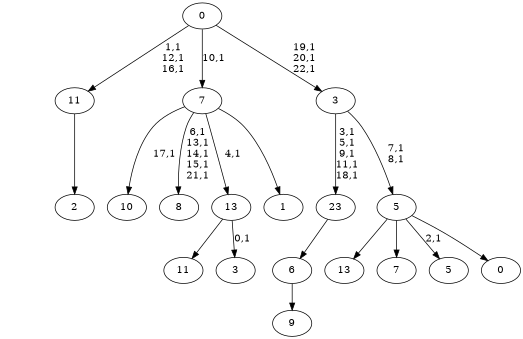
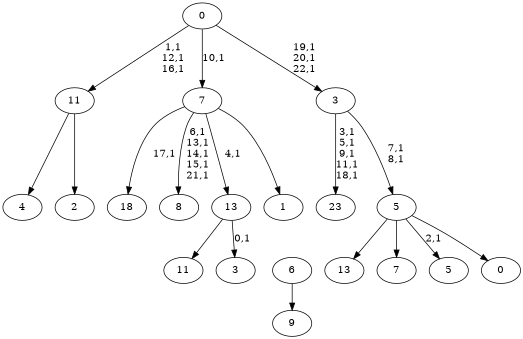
none -> (22, 207)
(127, 207) -> (127, 207)
(316, 236) -> none
